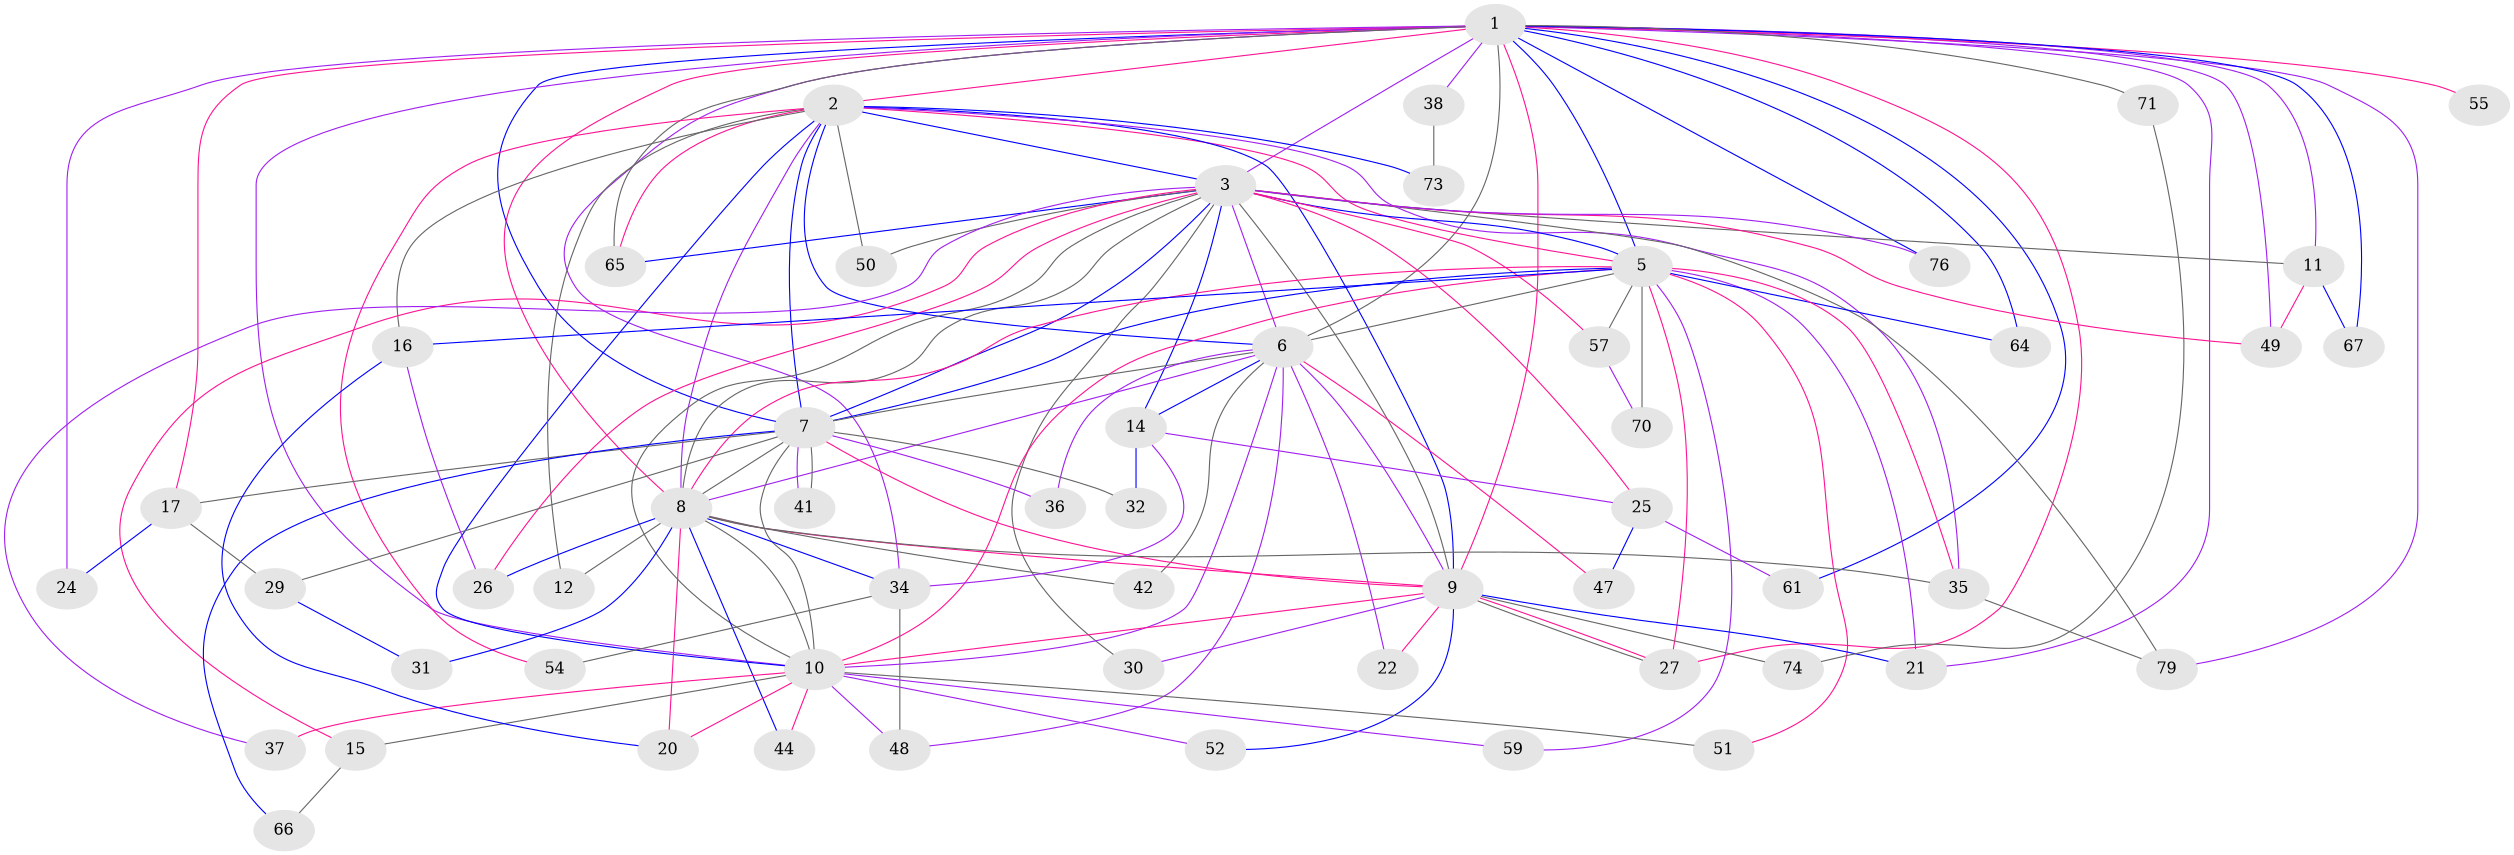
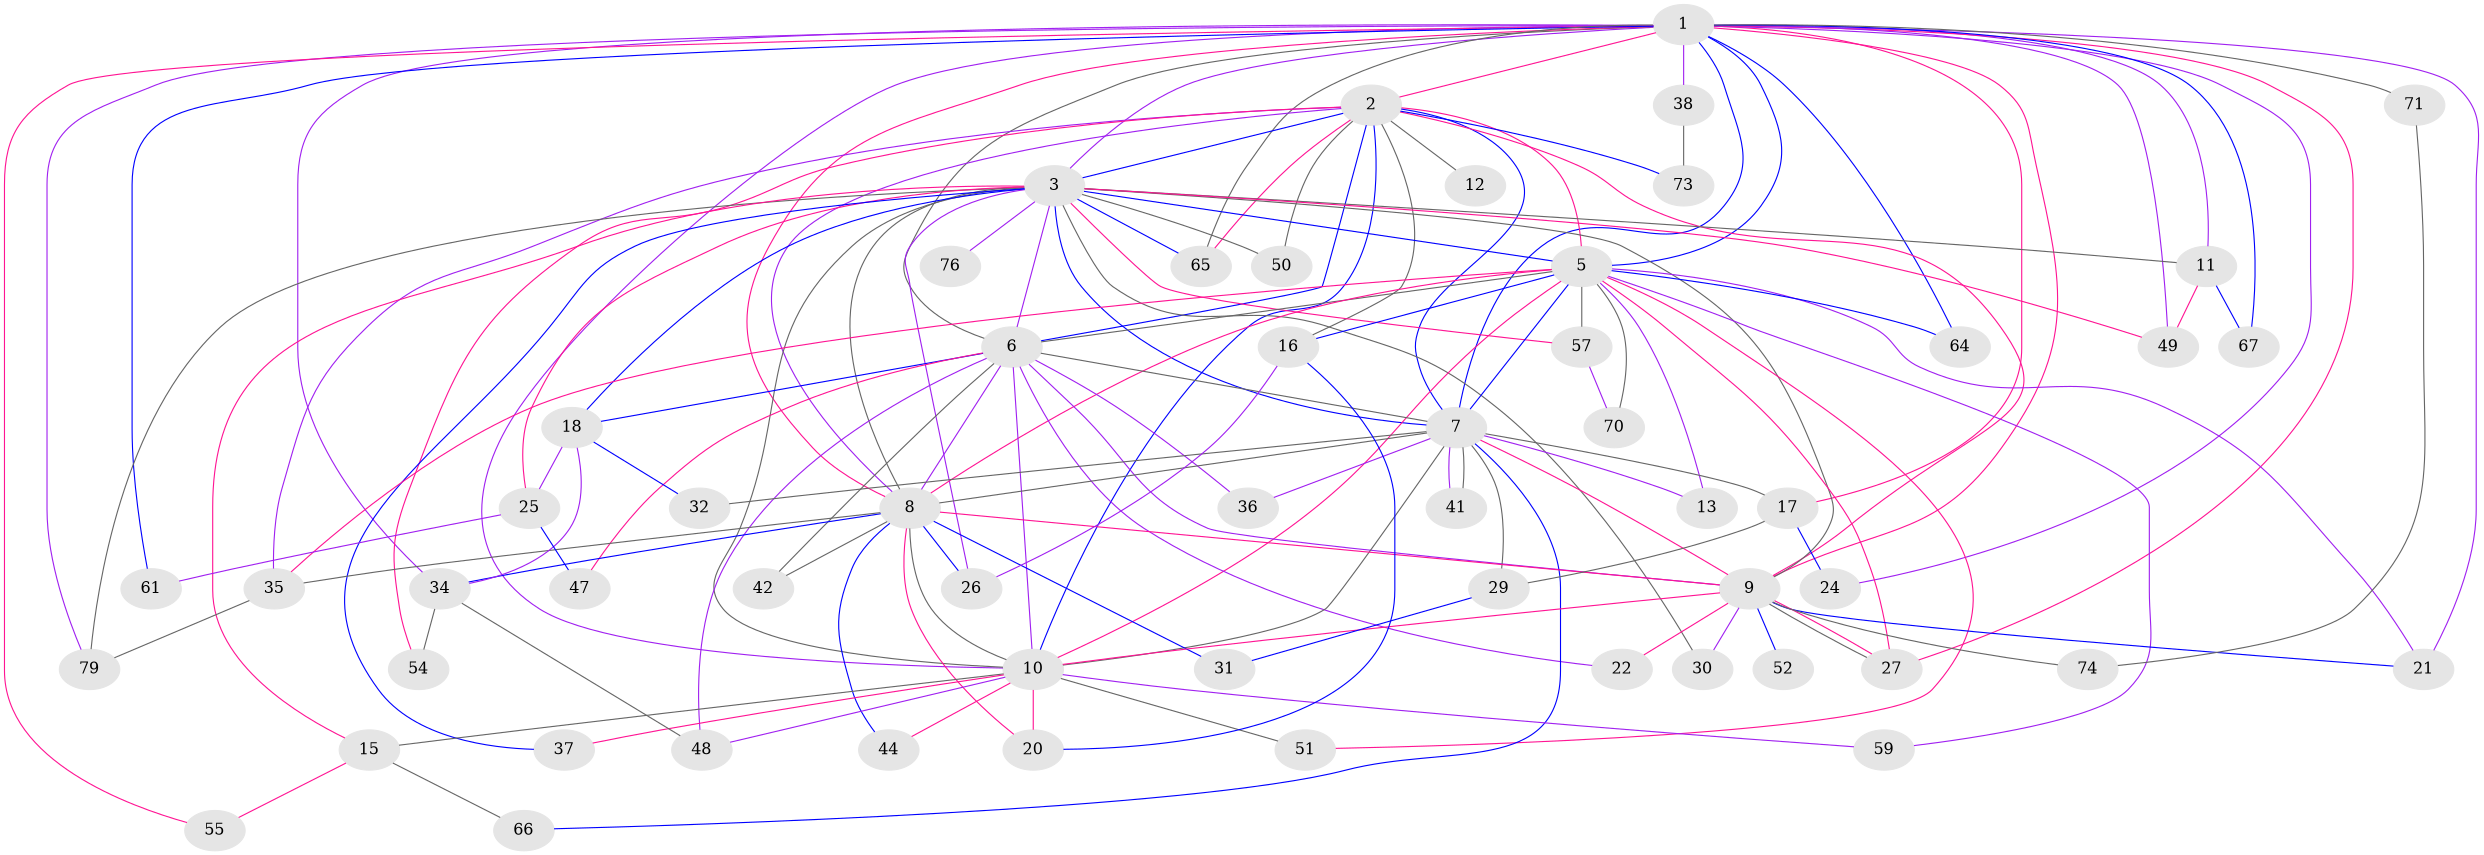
(1718, 145) -> none
(1280, 181) -> (1892, 250)
(314, 312) -> (515, 365)
(819, 342) -> (921, 343)
(1136, 428) -> (572, 428)
none -> (1707, 508)
(623, 549) -> none
(1015, 710) -> none
none -> (292, 790)
